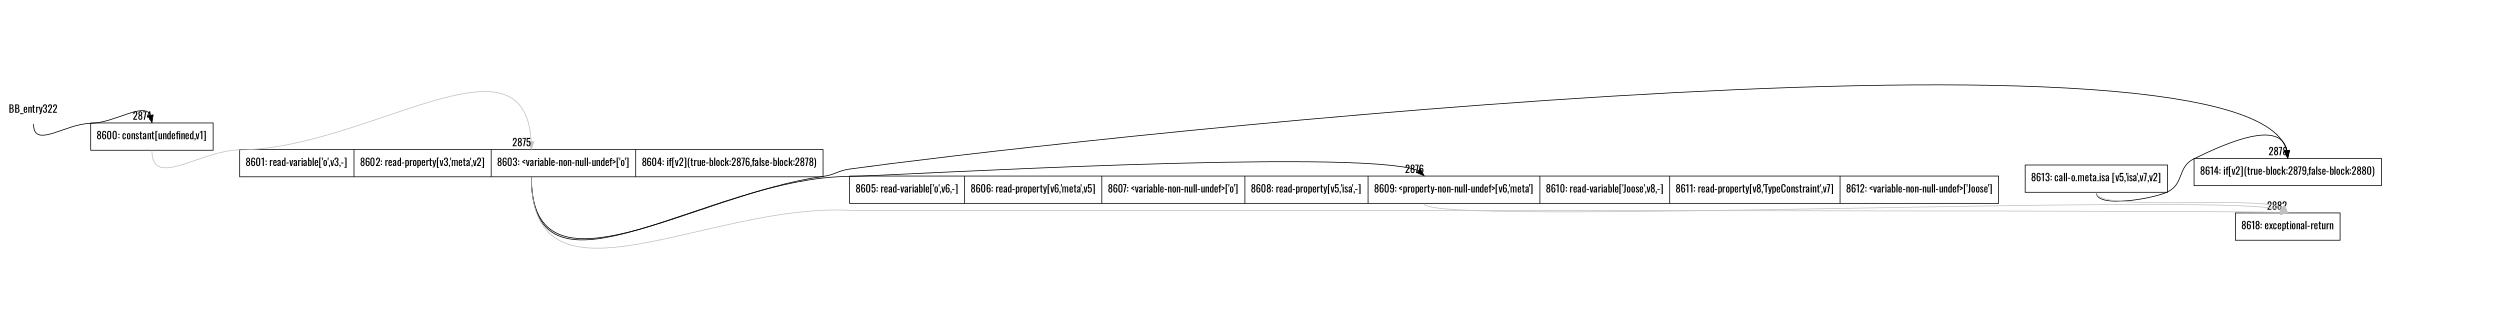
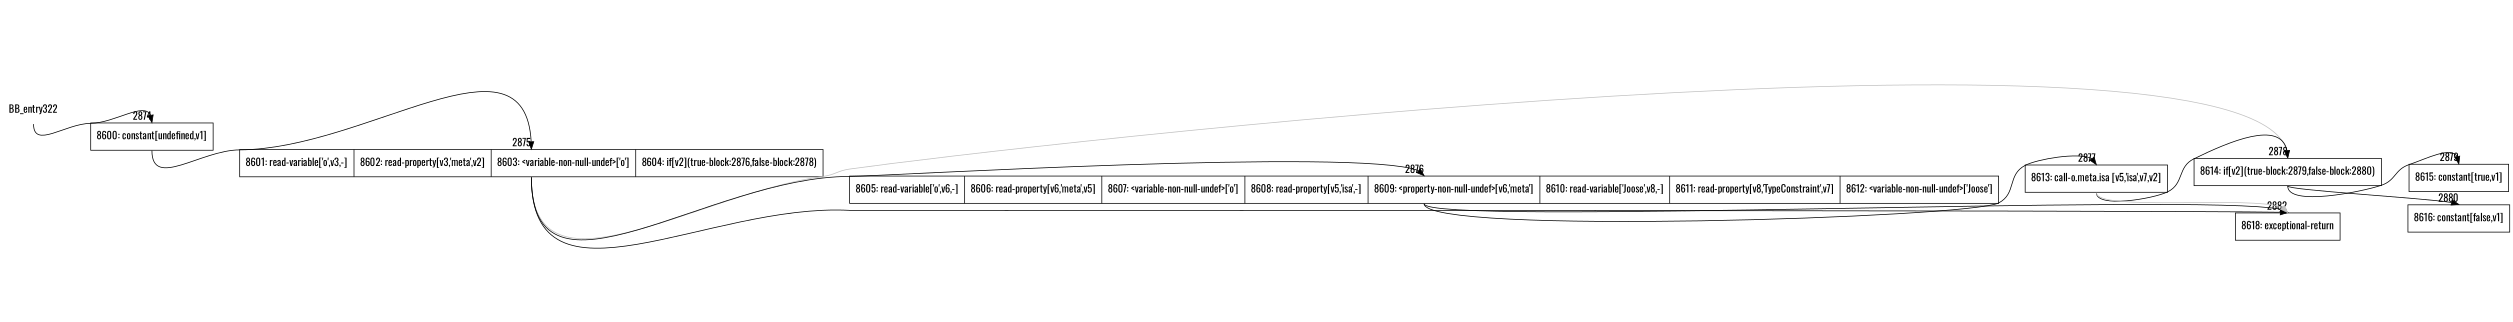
(1390, 113) -> (1390, 113)
(351, 128) -> (351, 128)
none -> (2459, 178)
(1960, 206) -> (2002, 206)
(1382, 210) -> (1382, 210)
none -> (2459, 218)
none -> (1769, 219)
